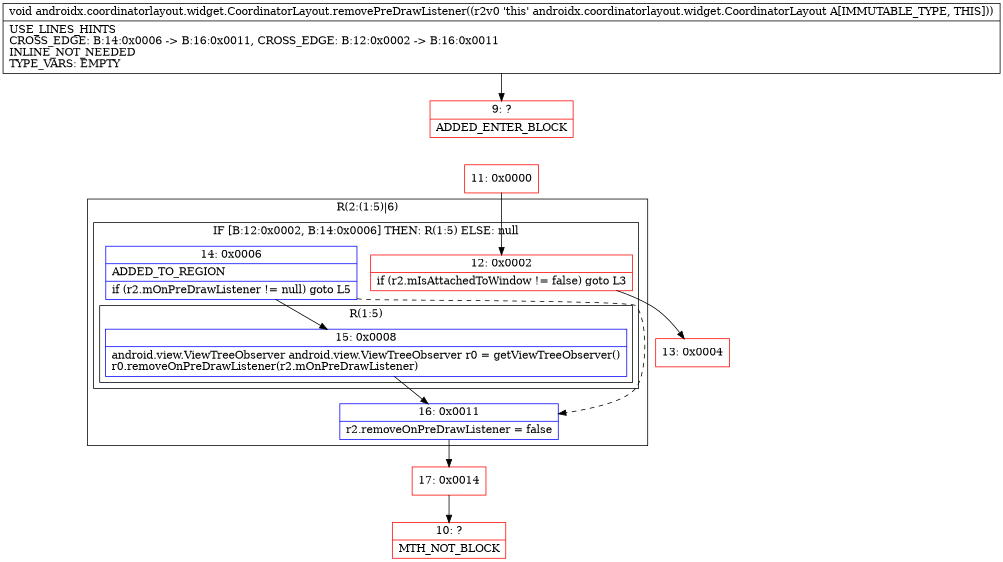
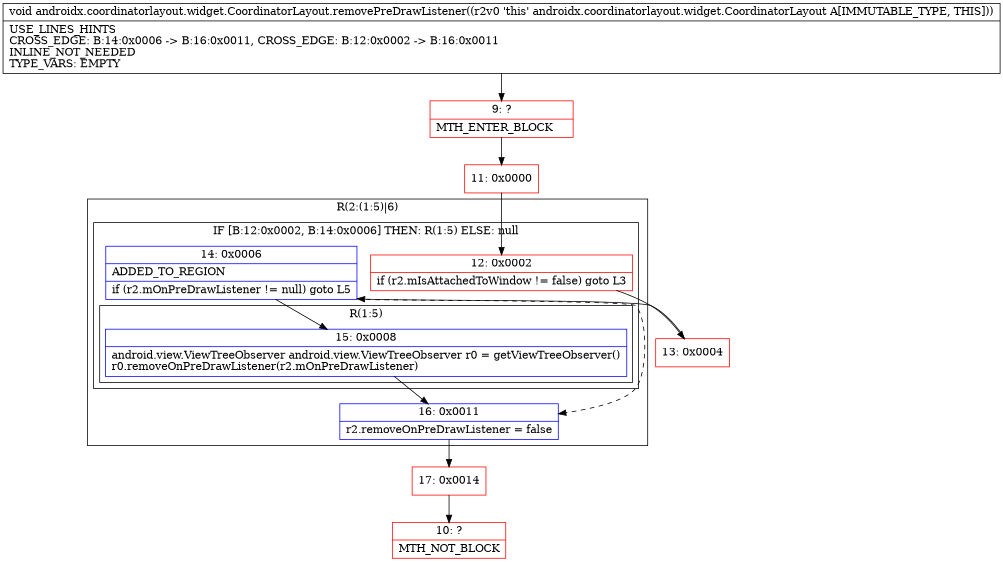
(502, 128) -> (495, 128)
none -> (502, 147)
none -> (532, 301)
